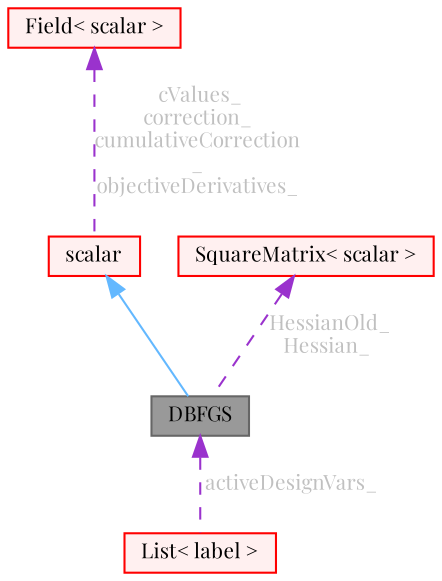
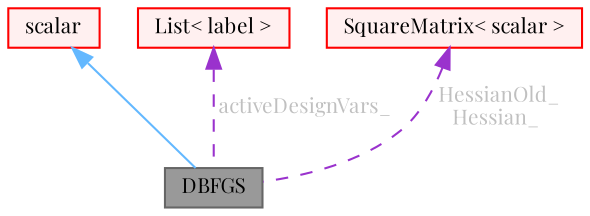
(94, 28) -> none
(200, 495) -> (214, 119)
